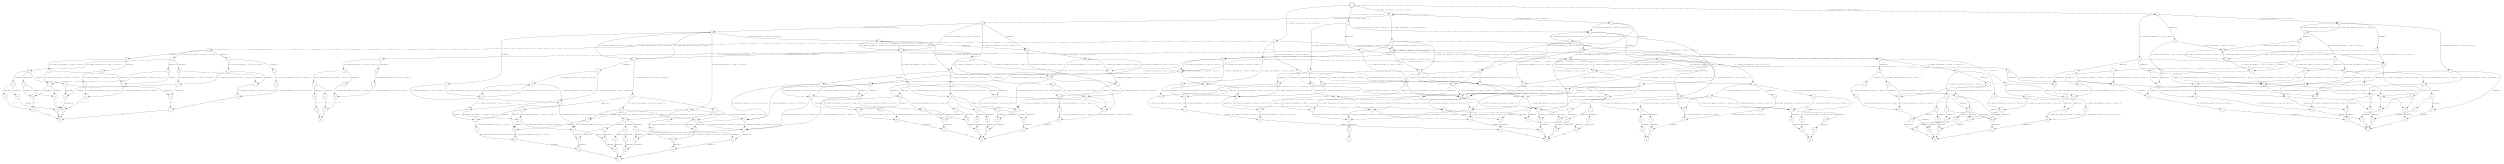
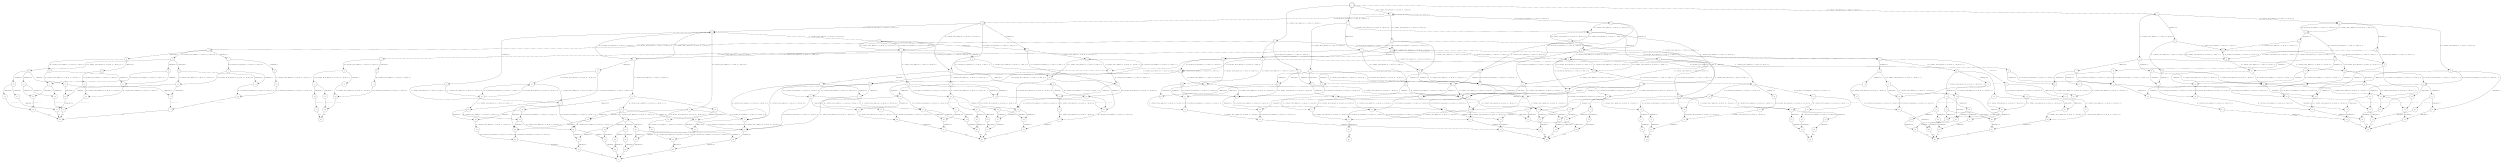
(795, 39) -> (796, 37)
(1966, 99) -> (1956, 107)
